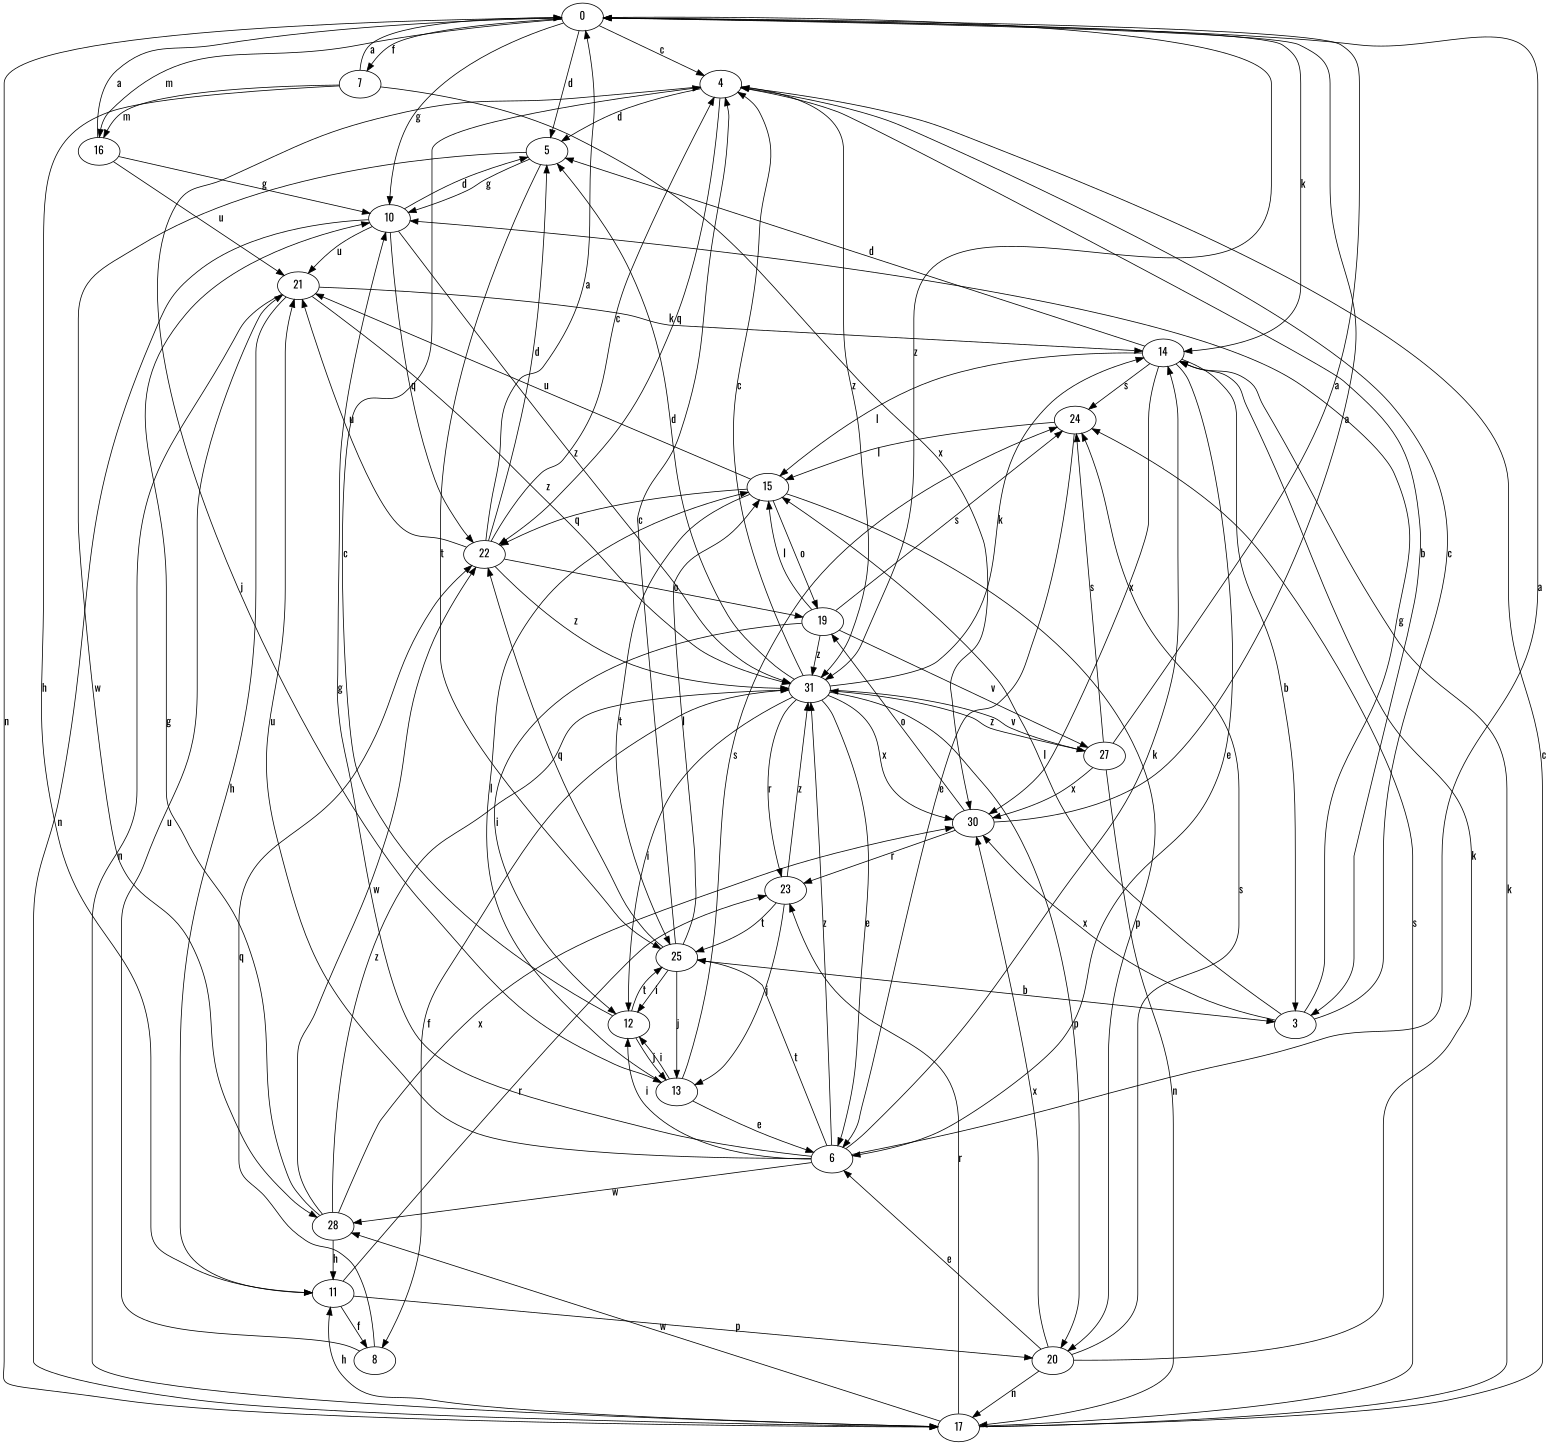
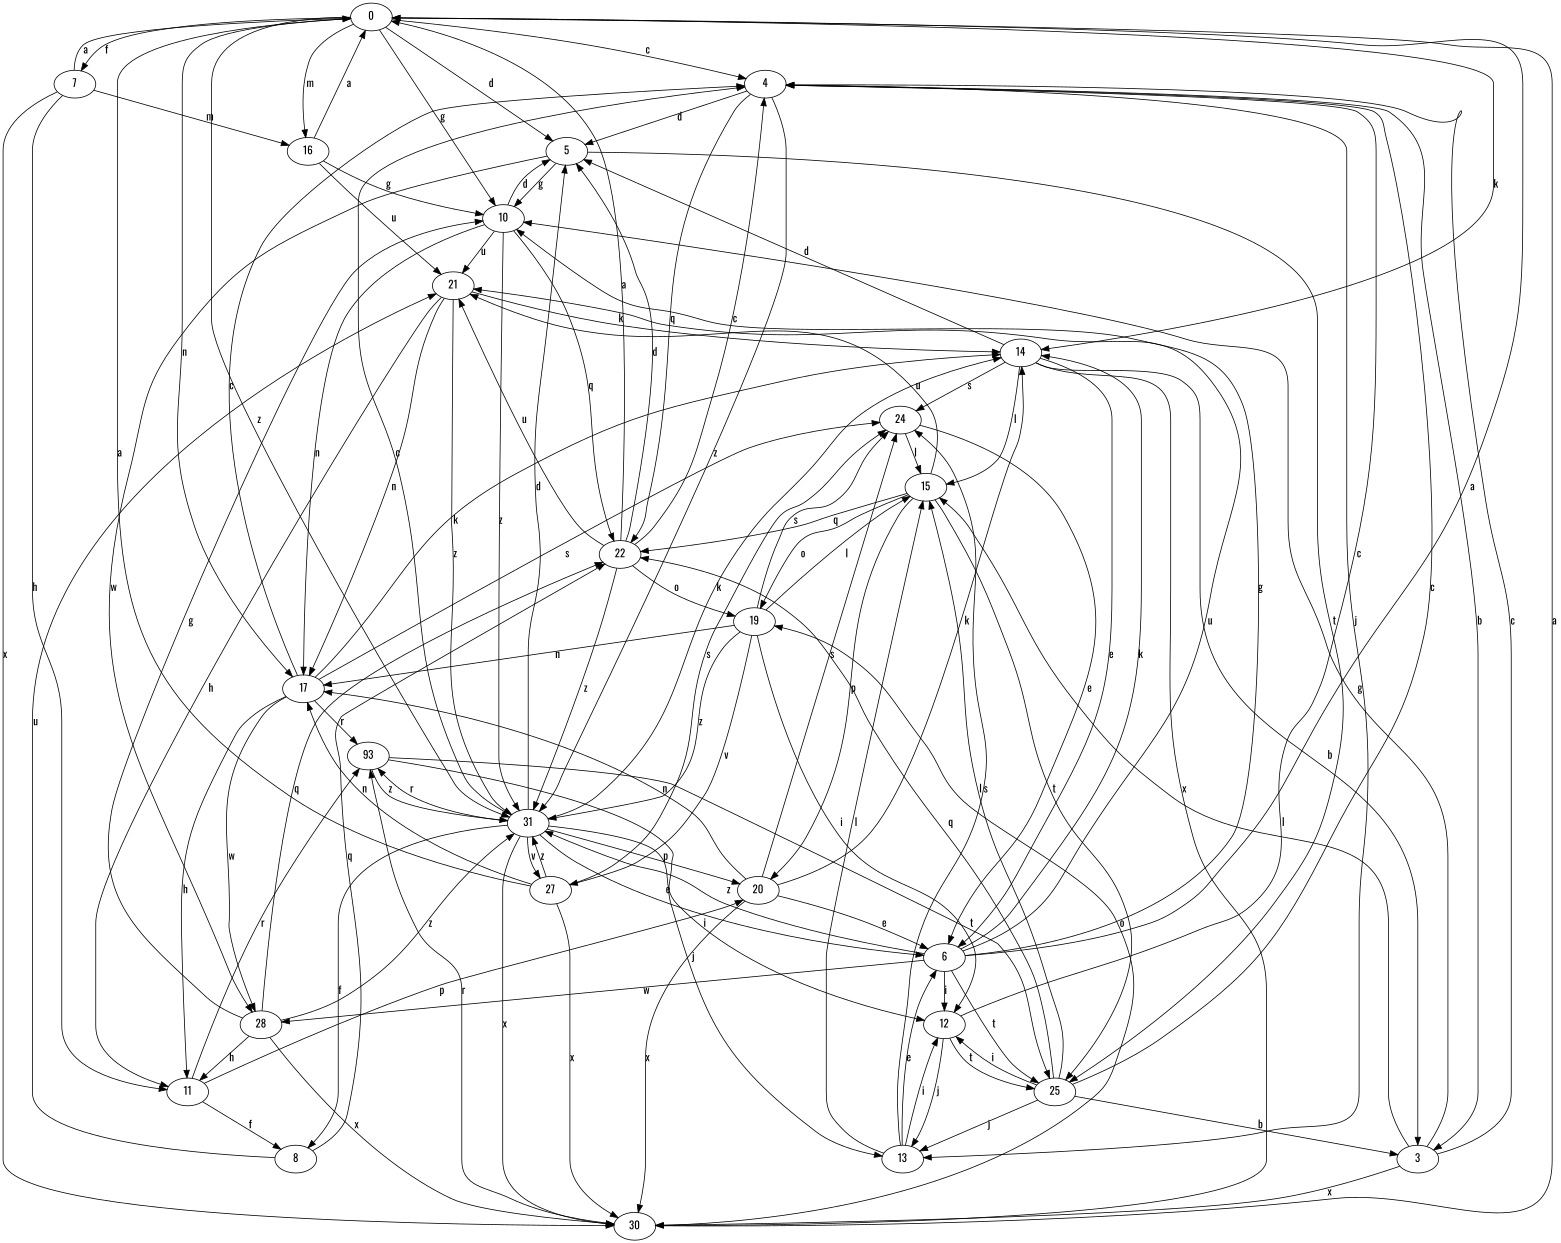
none -> (533, 655)
(377, 890) -> (297, 790)
(786, 890) -> (368, 756)
